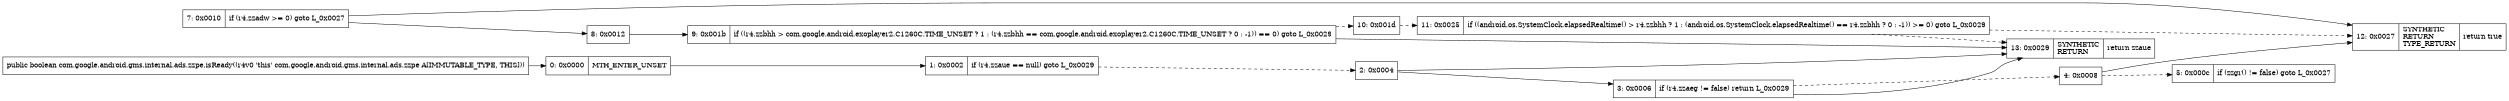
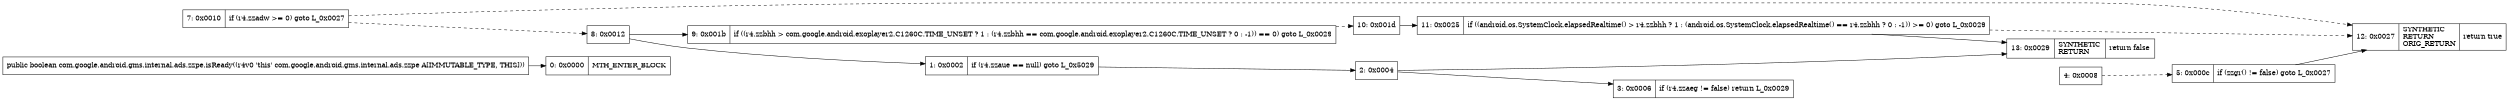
(1349, 3) -> (1349, 3)
(1406, 25) -> (1406, 25)
(465, 28) -> (465, 28)
(1937, 38) -> (1937, 38)
(1669, 43) -> none
(2429, 44) -> (2429, 44)
(2129, 48) -> (2130, 48)
(2224, 54) -> (2329, 58)
(629, 66) -> (629, 66)
(795, 66) -> (774, 56)
(1033, 66) -> (1033, 66)
(1224, 69) -> (1224, 69)
(1924, 81) -> none
(1908, 89) -> none
